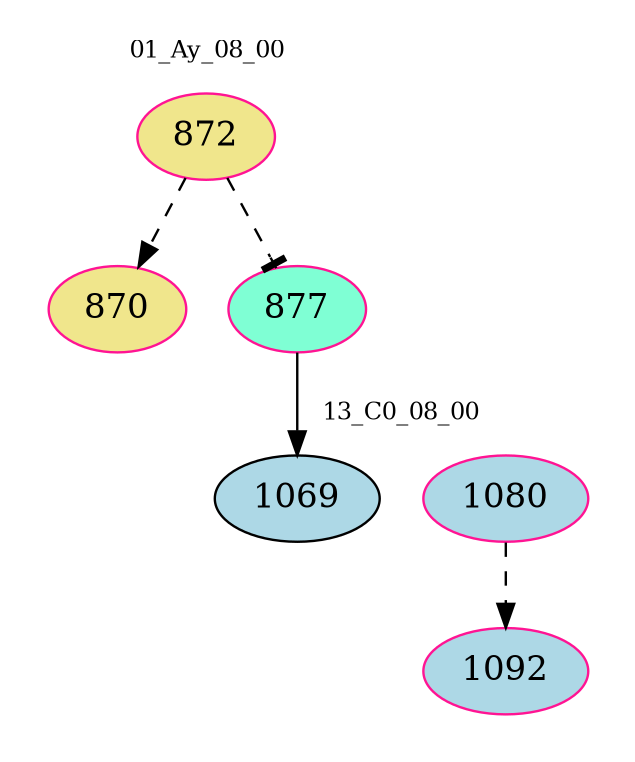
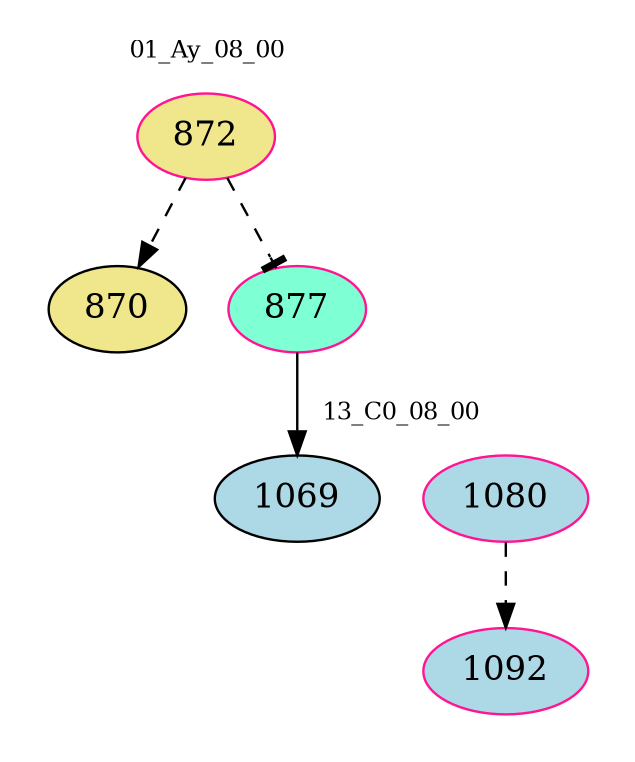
(117, 309) -> (117, 309)
